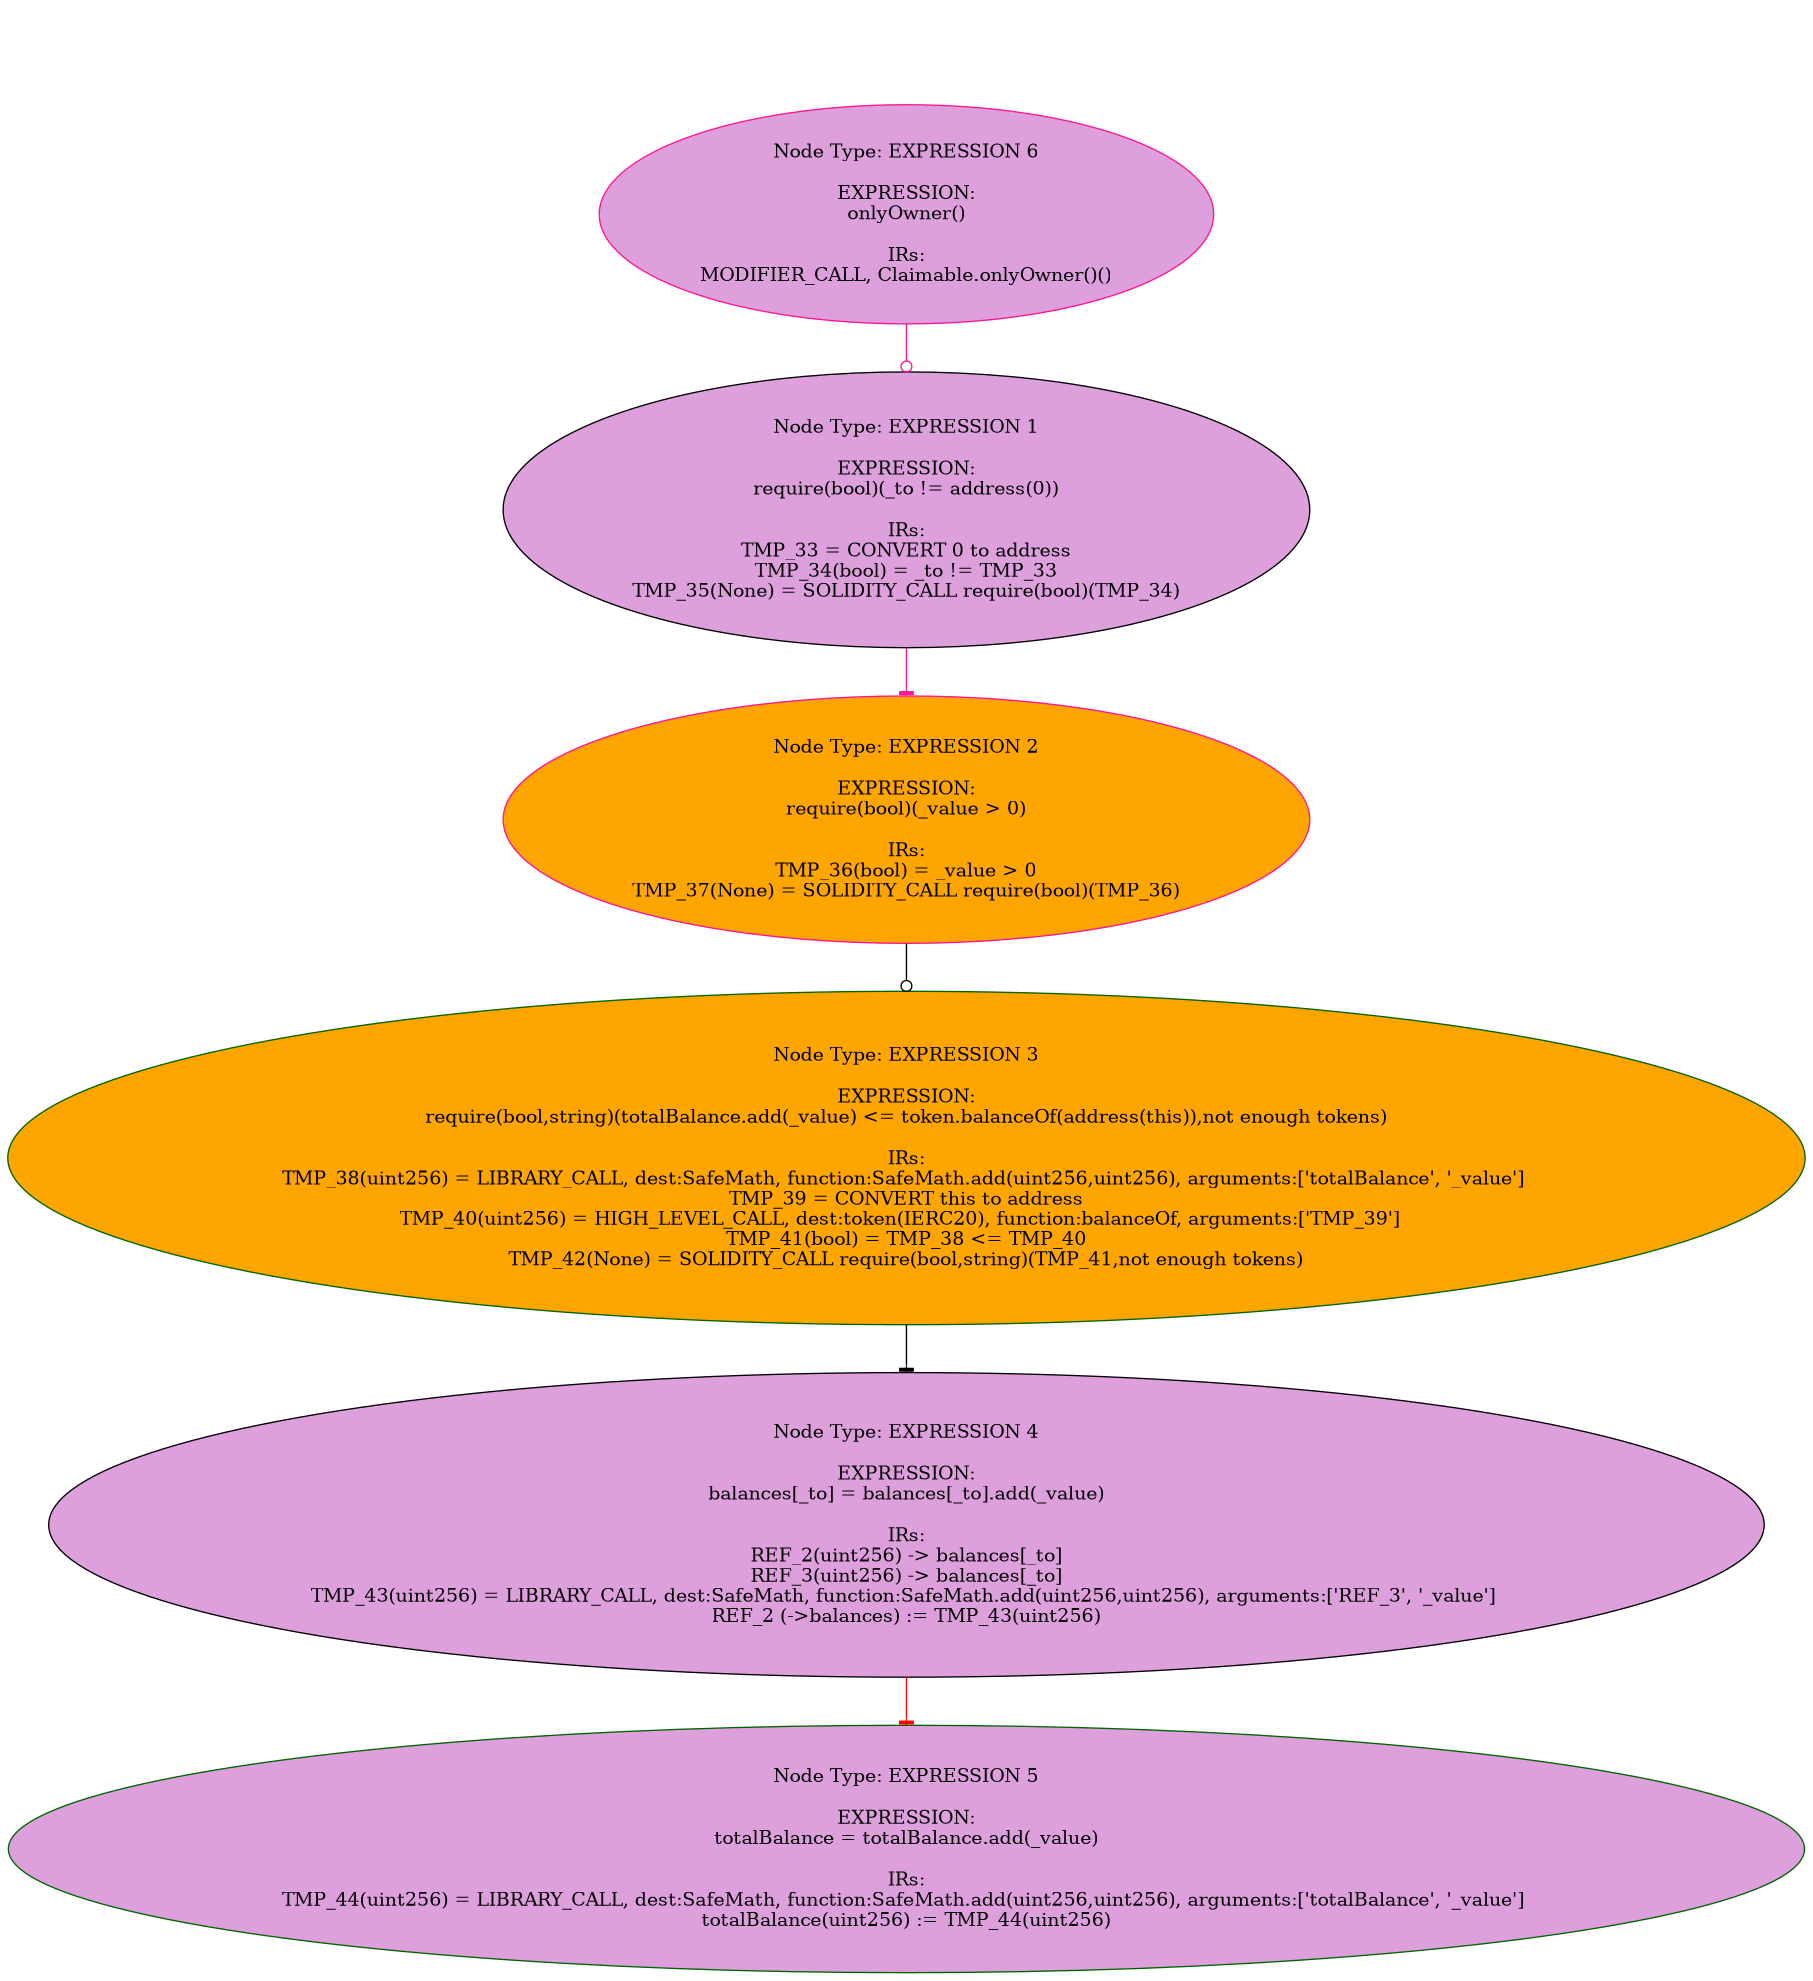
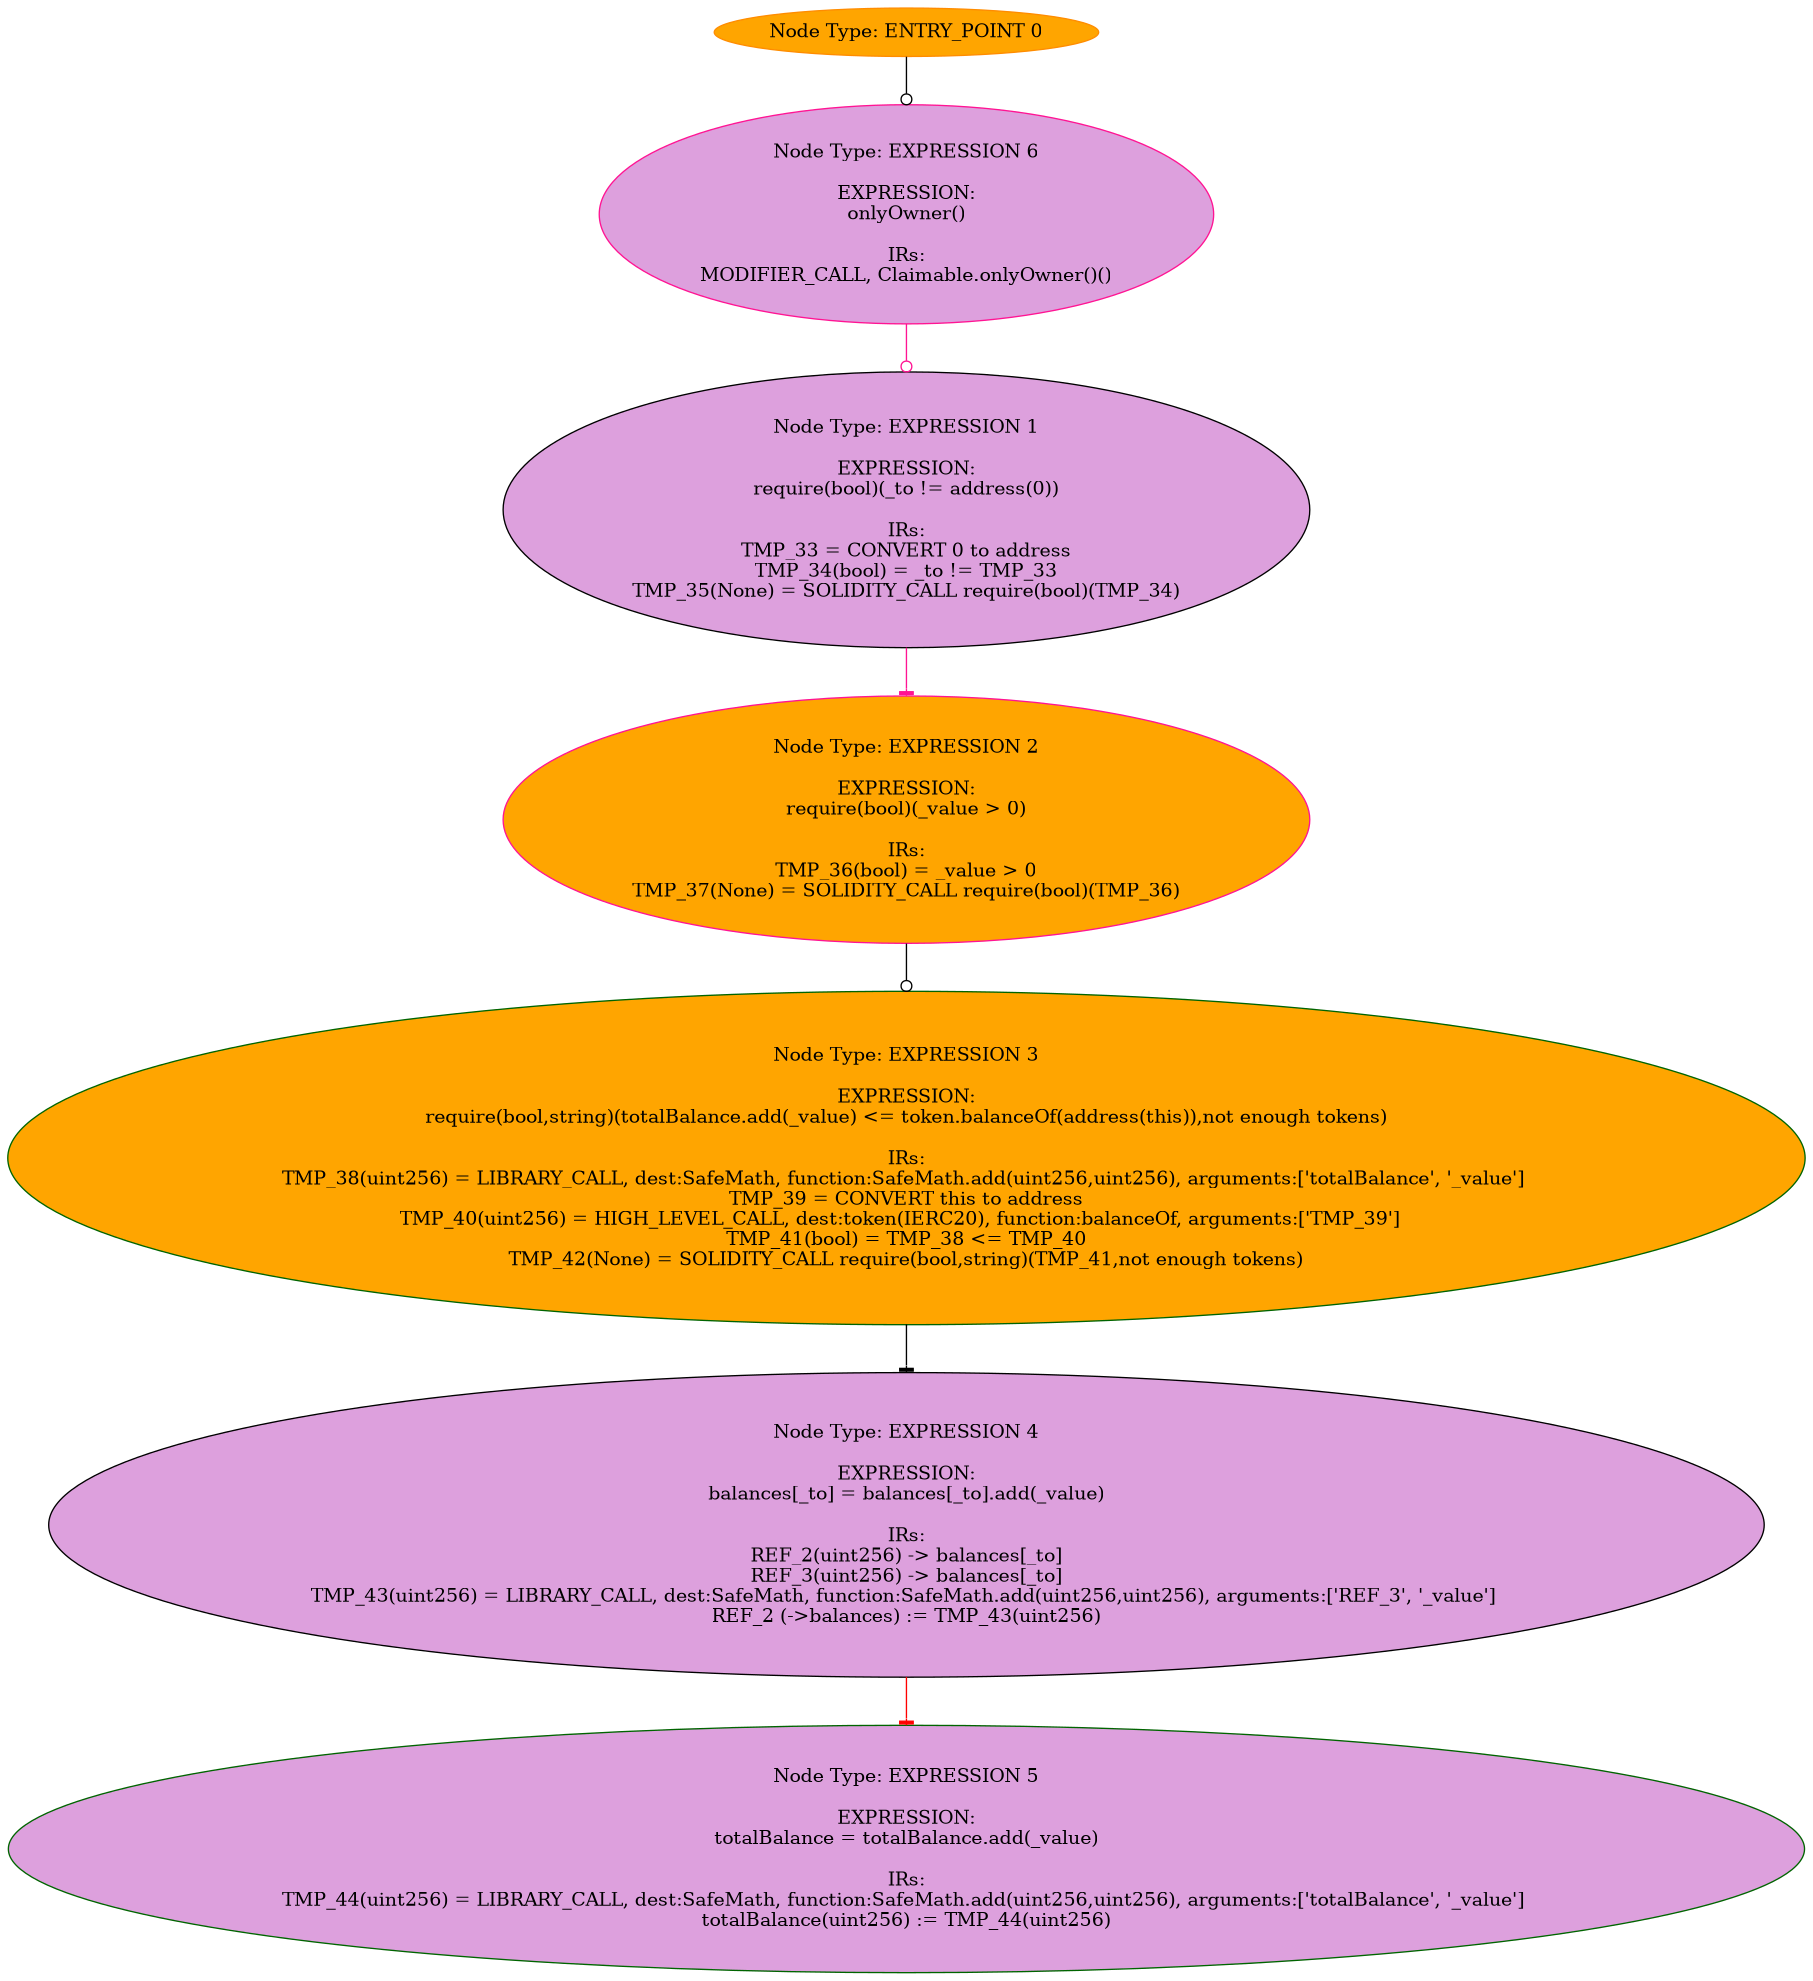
none -> (906, 32)
